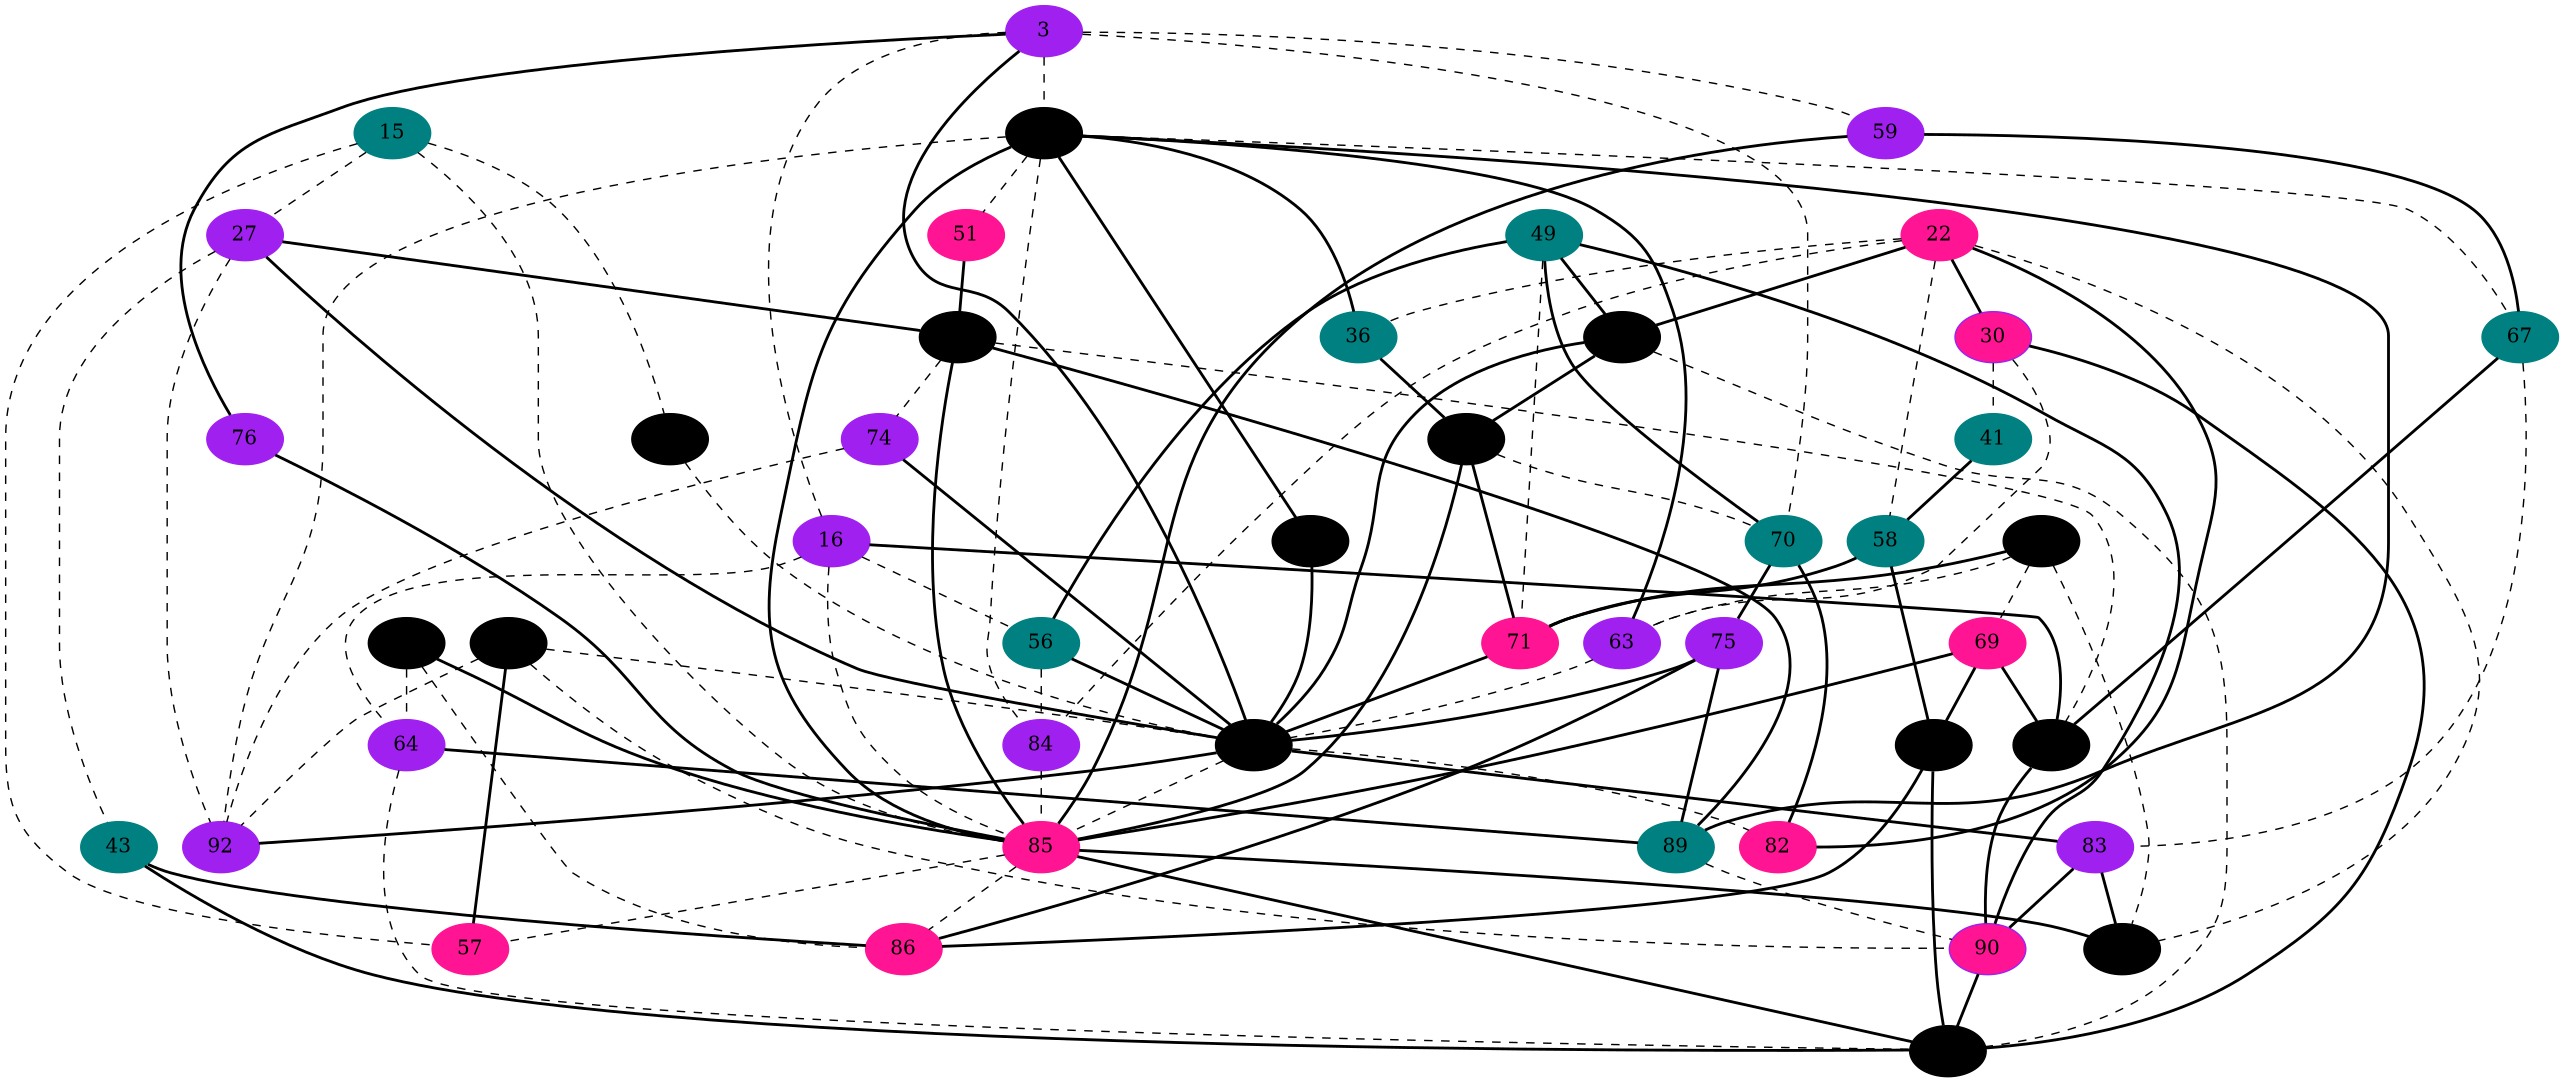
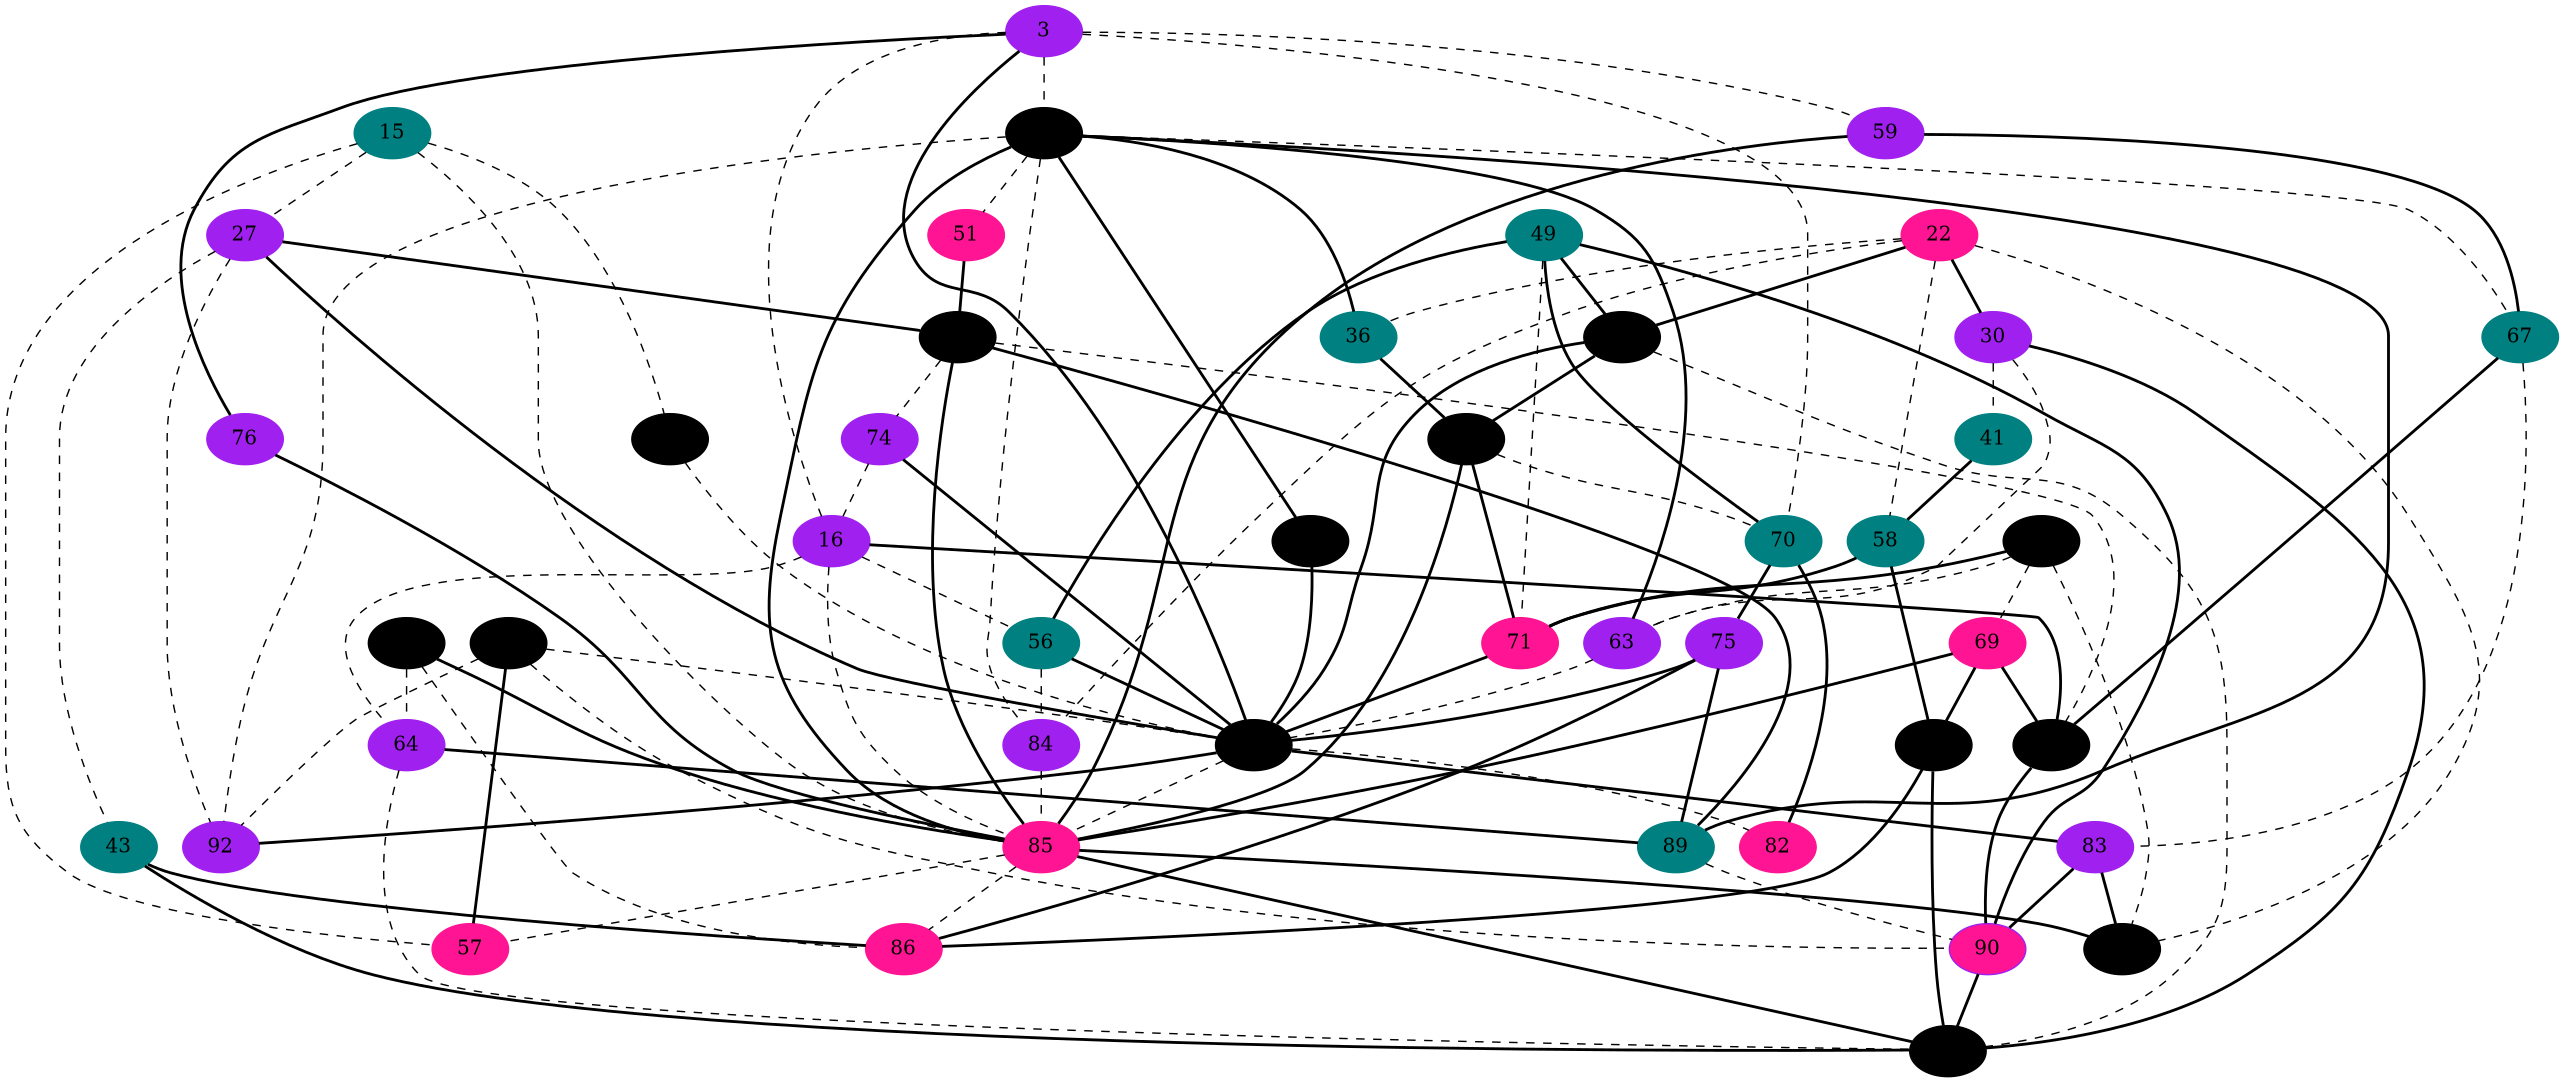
(1993, 337) -> (1993, 337)
(491, 546) -> (856, 490)
(2190, 612) -> none
